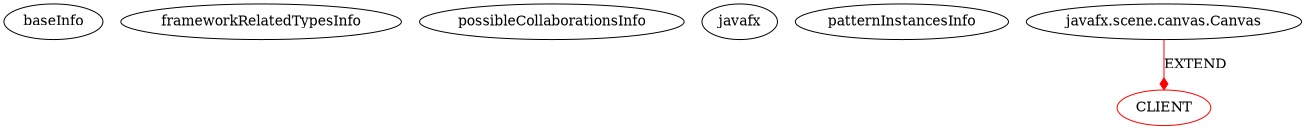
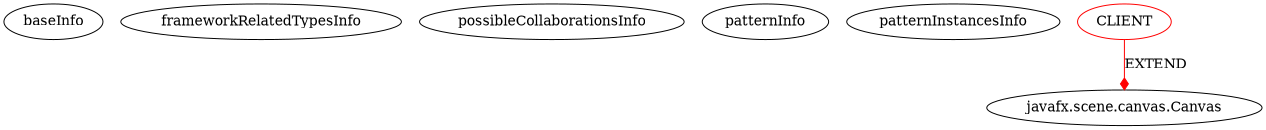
(740, 22) -> (765, 22)
(1164, 59) -> (1124, 59)
